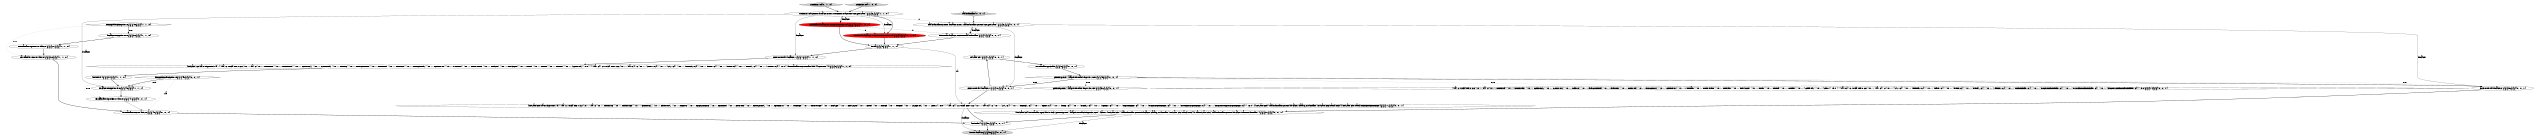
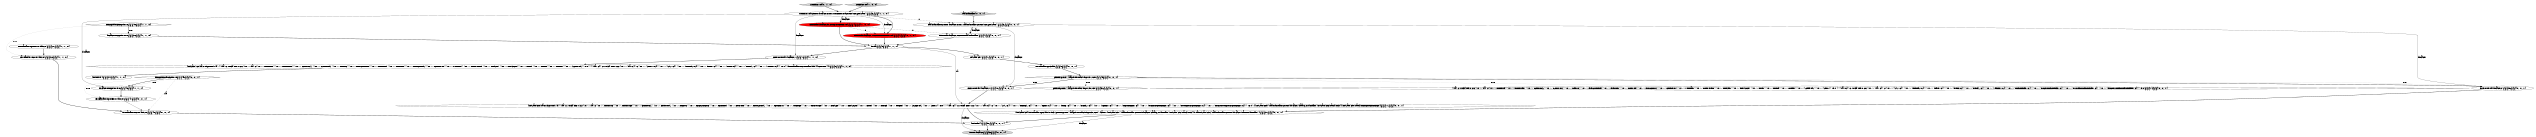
(87, 41) -> (511, 41)
(989, 73) -> (941, 49)
(115, 83) -> none
